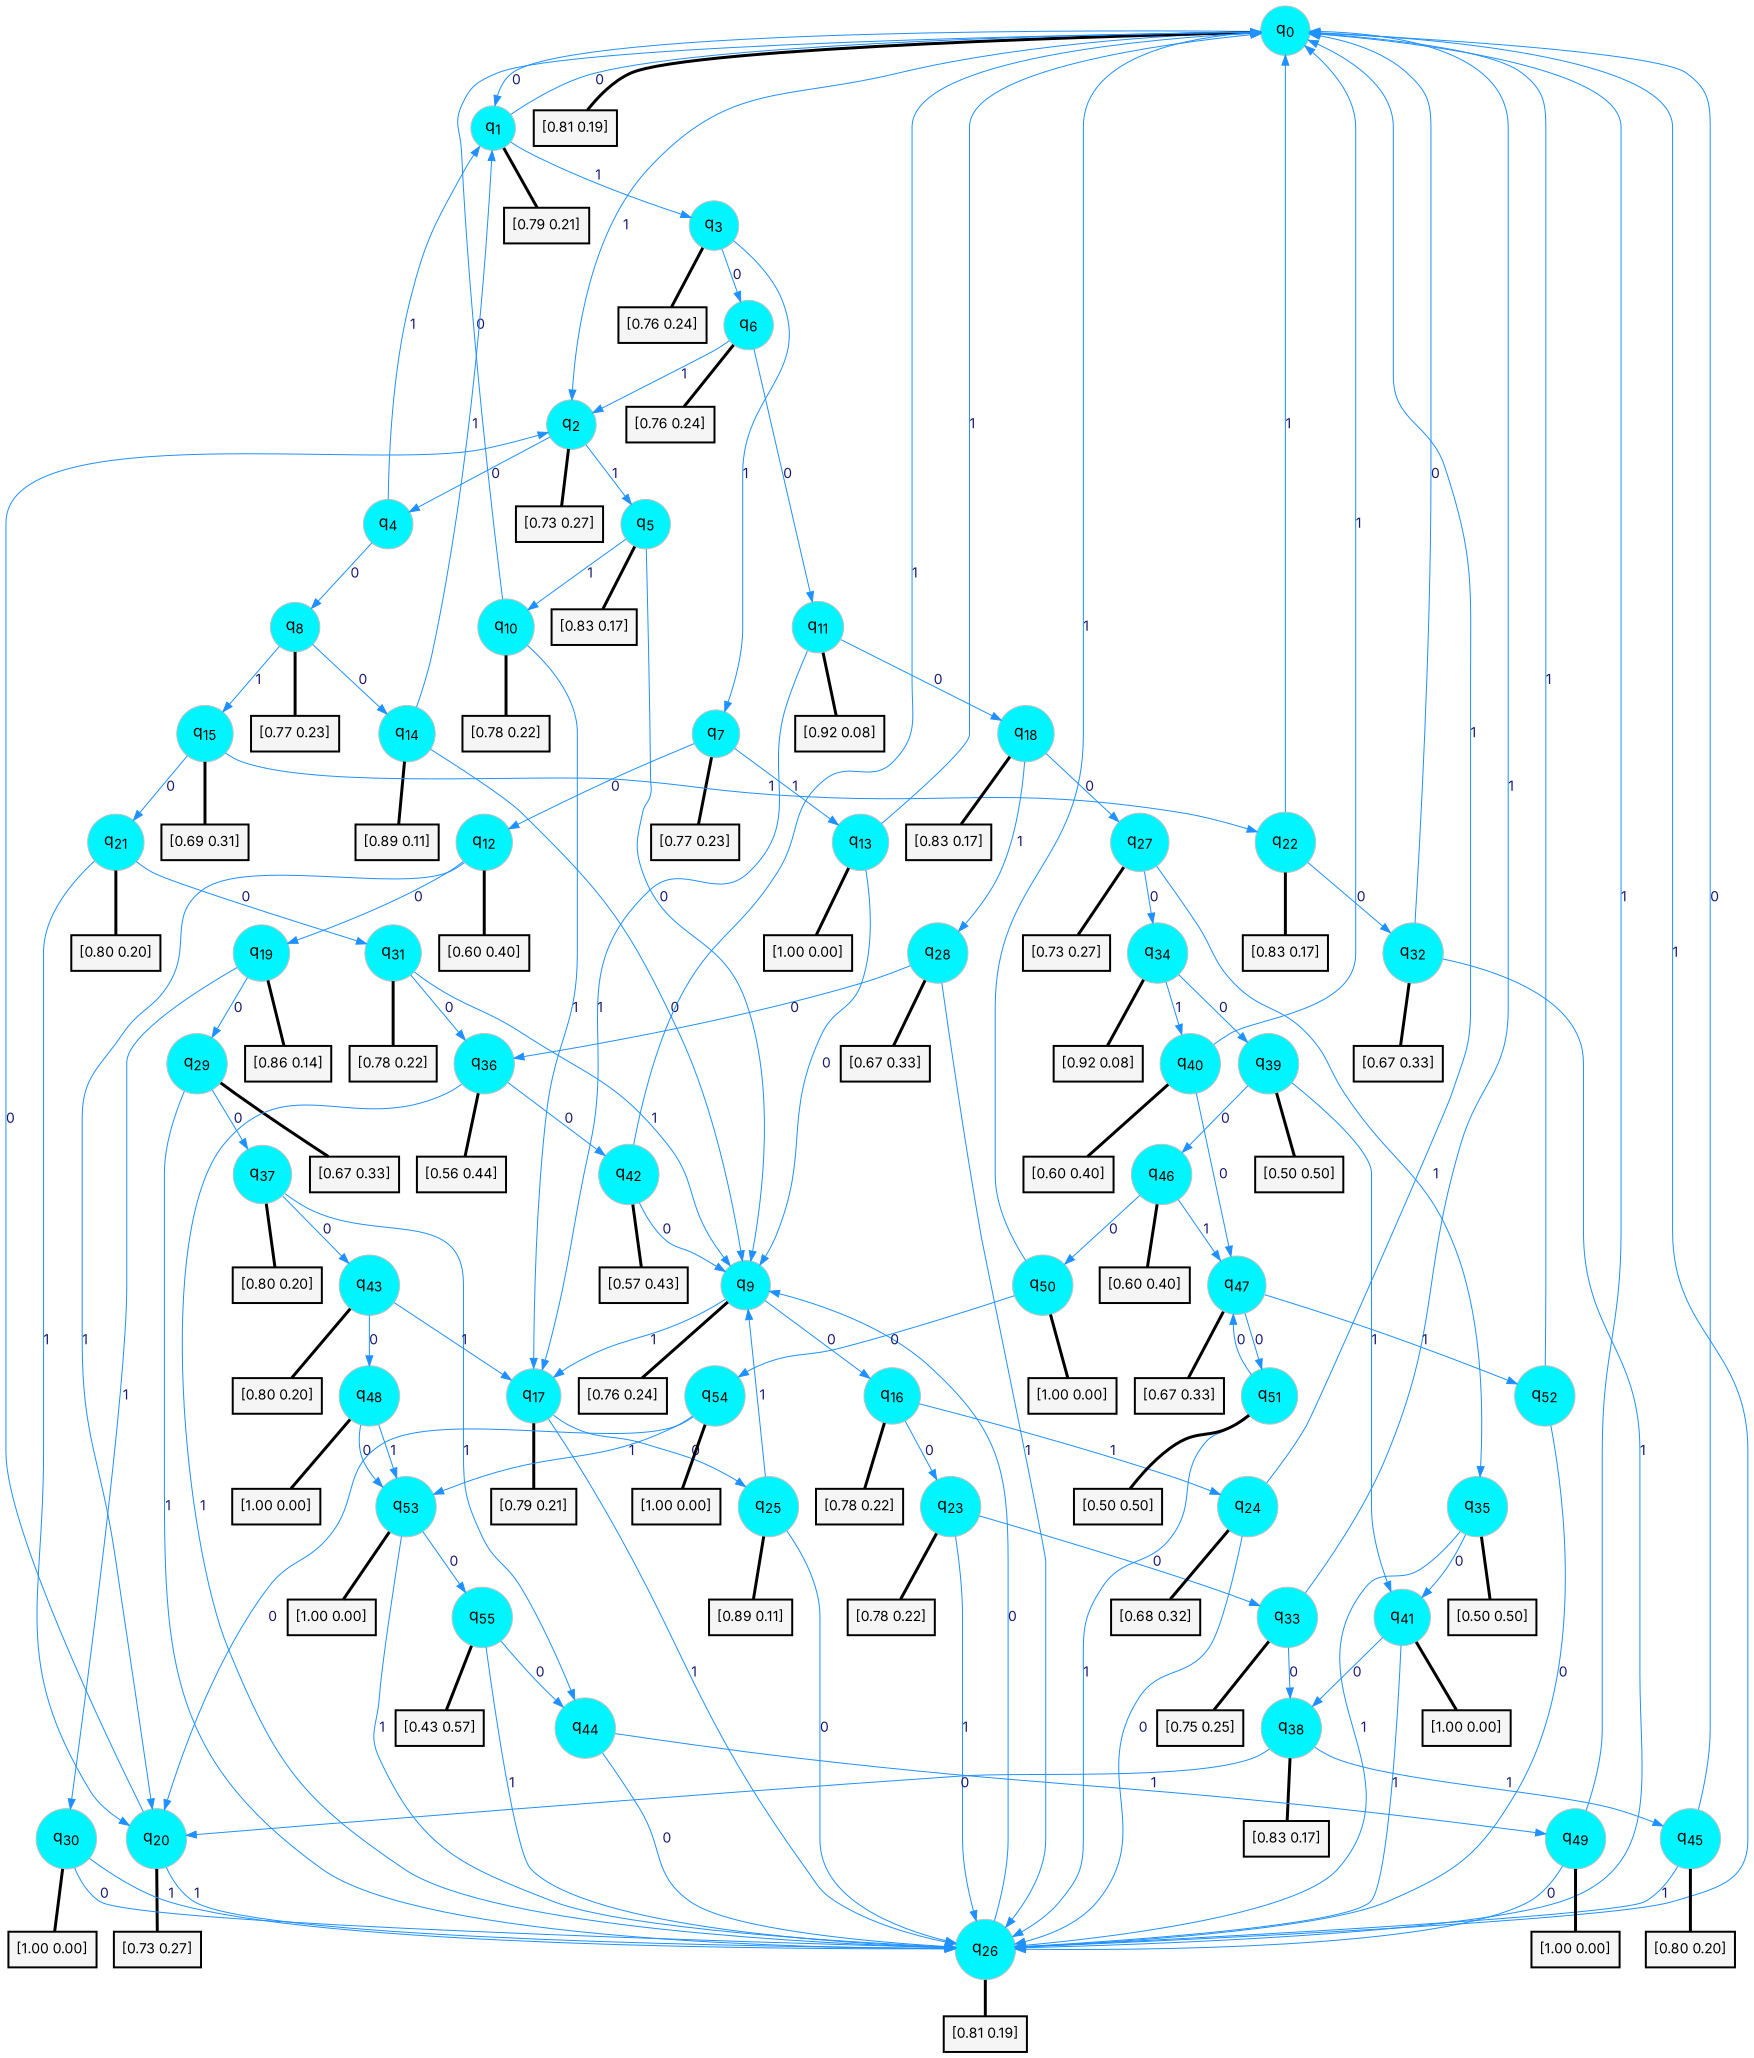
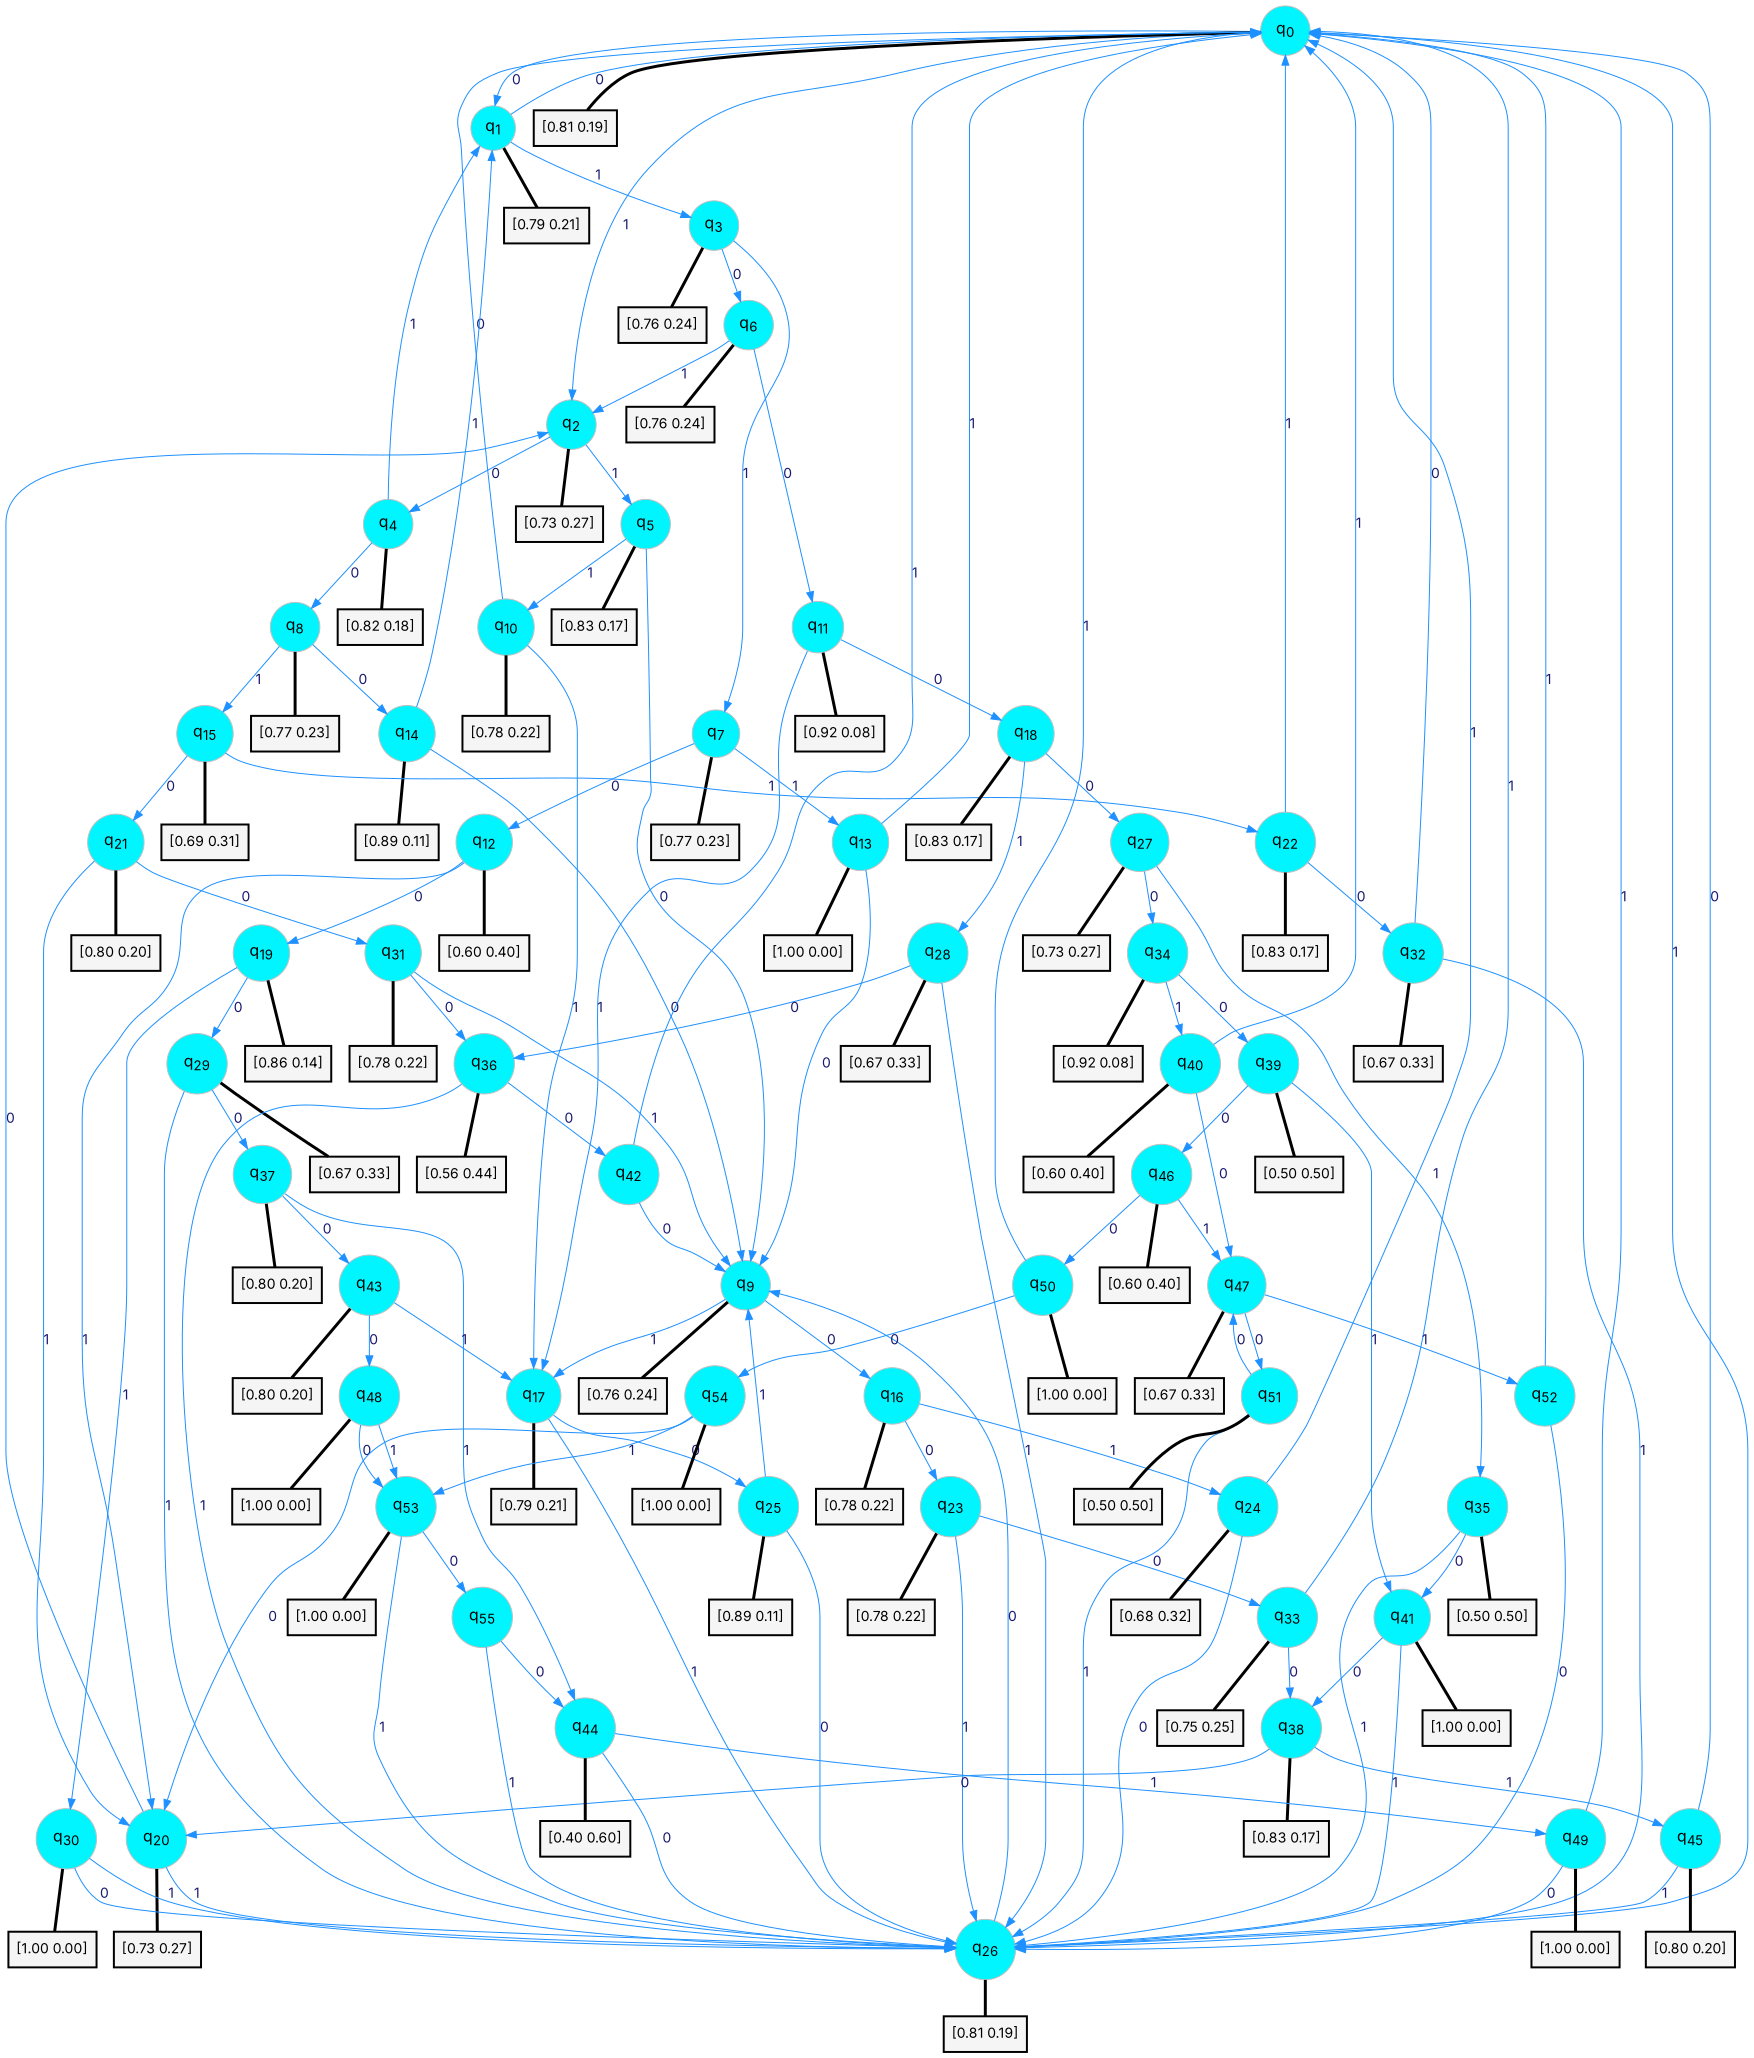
none -> (380, 627)
(644, 1285) -> none
(440, 1728) -> none
none -> (585, 1839)
